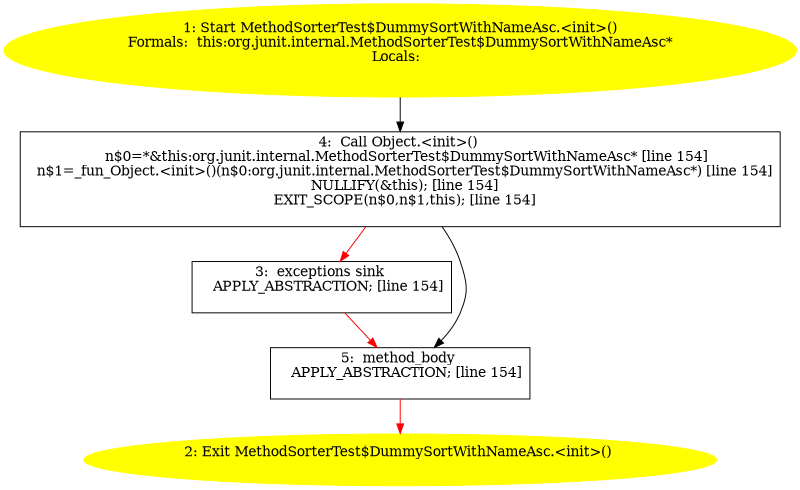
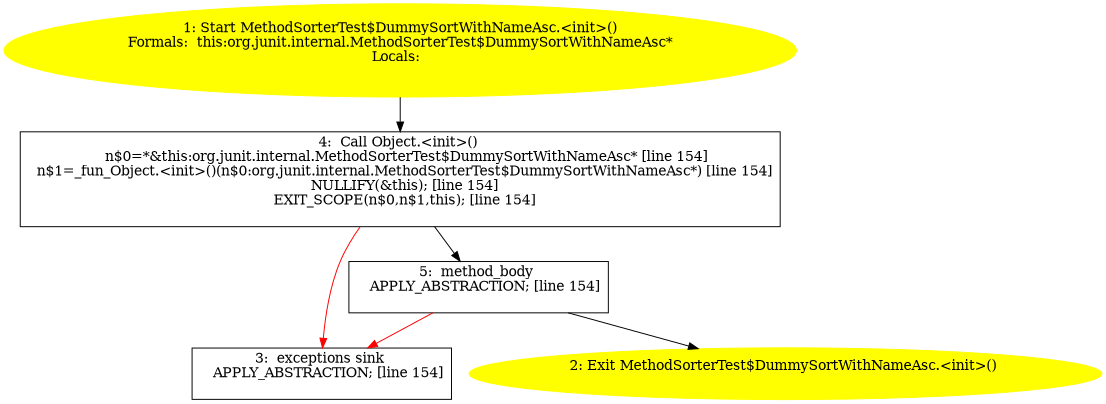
(358, 327) -> (405, 328)
(400, 412) -> (628, 329)
